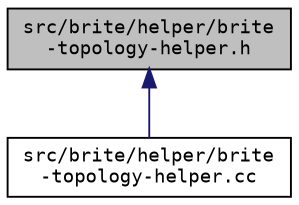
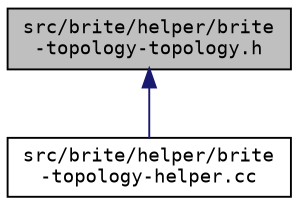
(149, 39) -> (149, 39)
